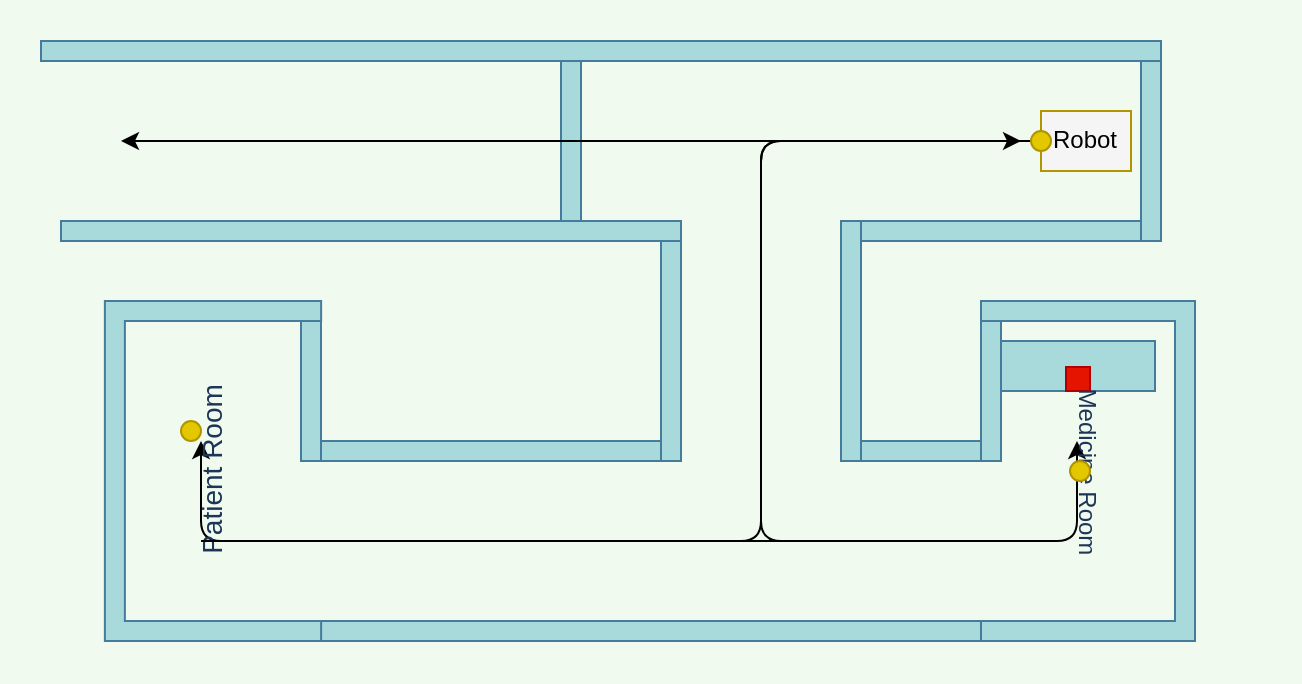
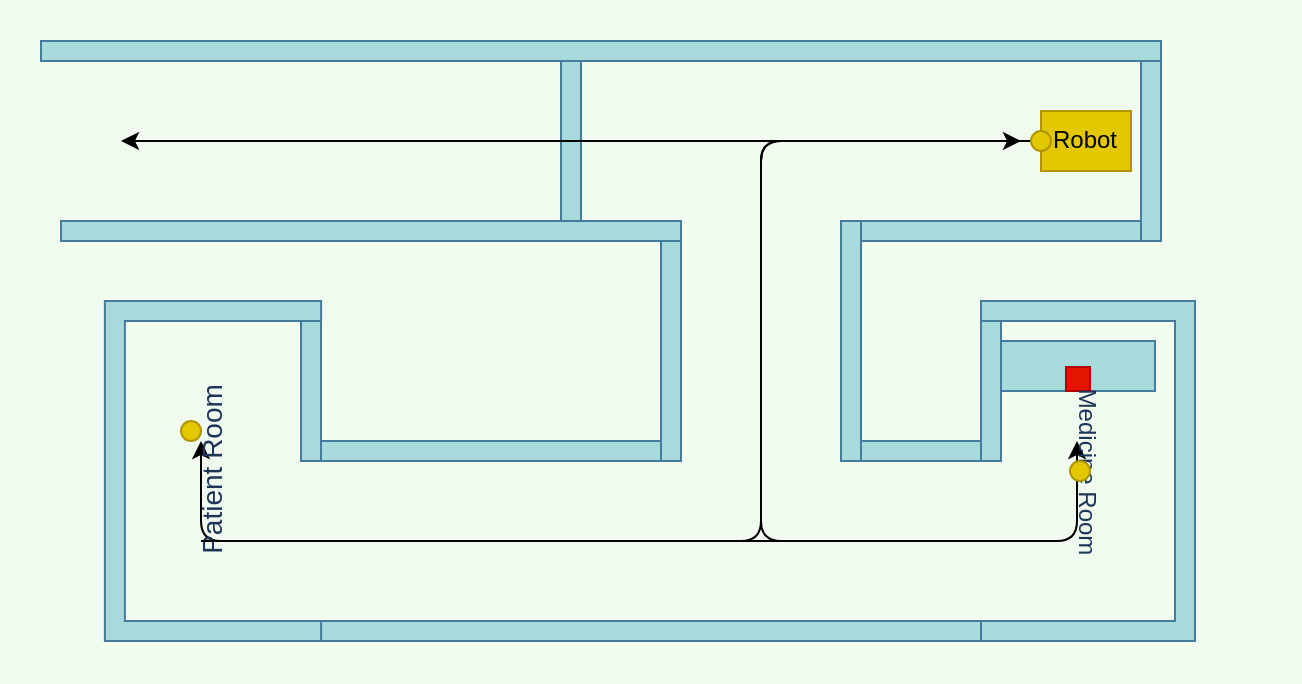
(1086, 141) -> (1086, 141)
